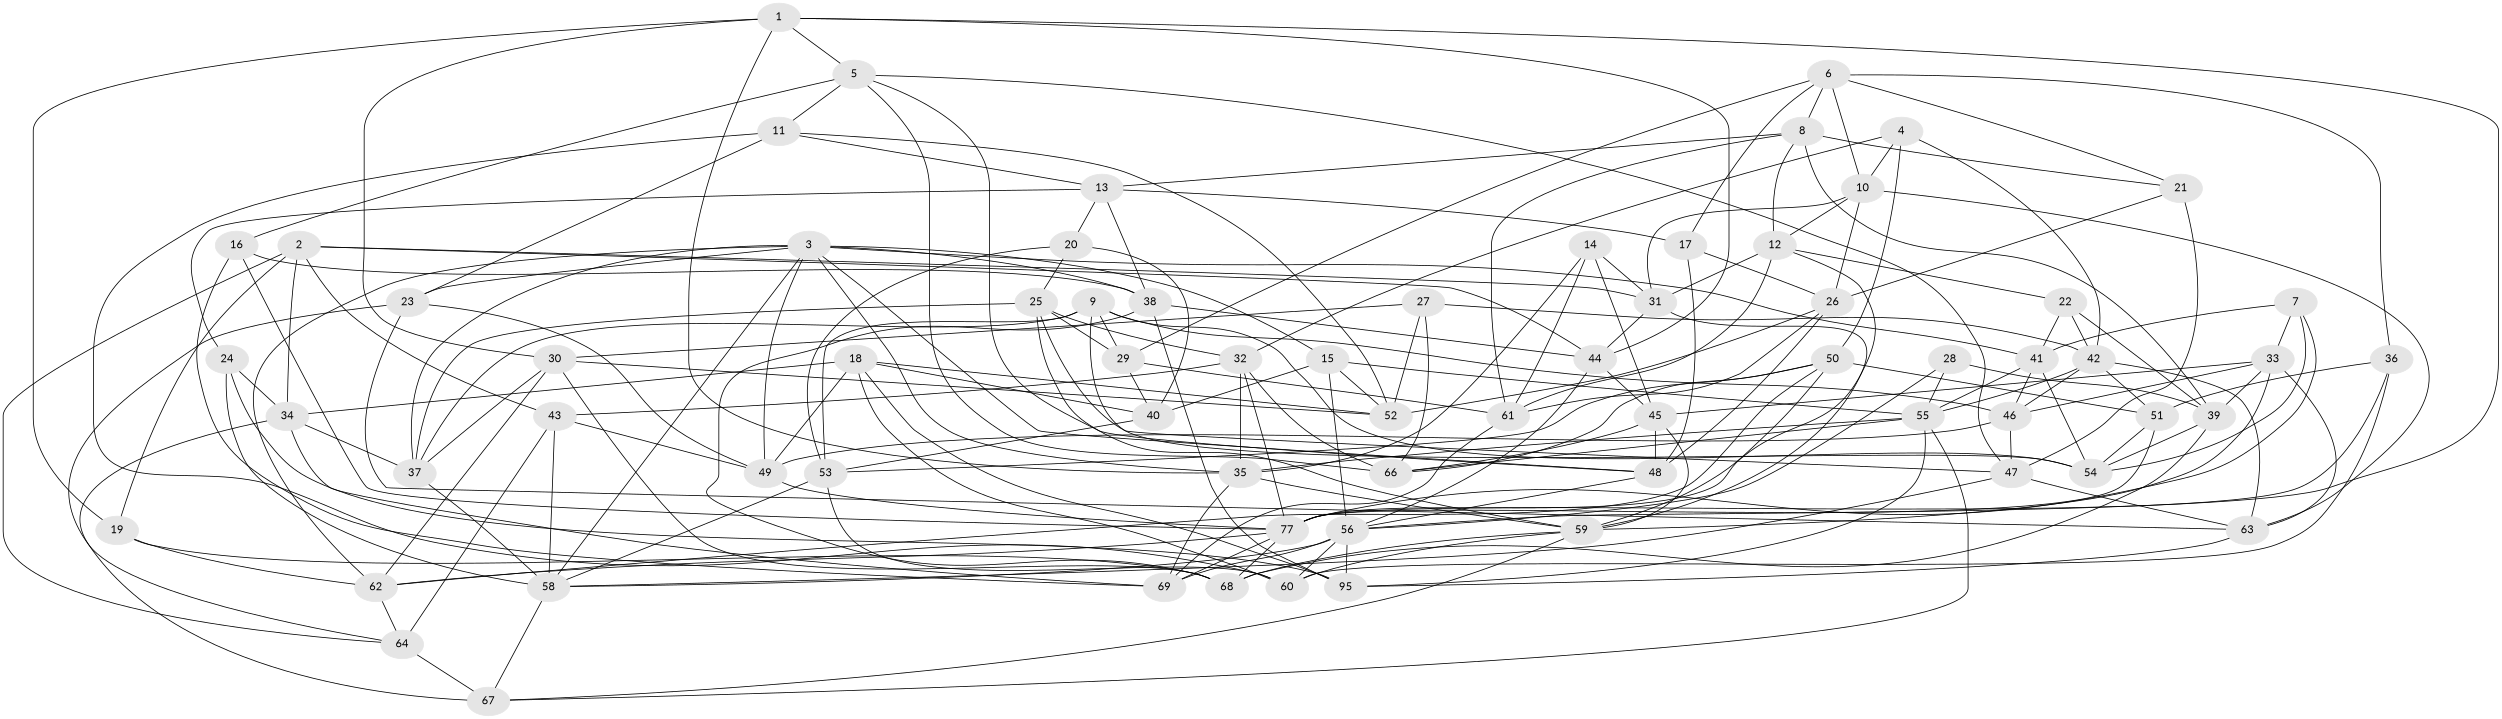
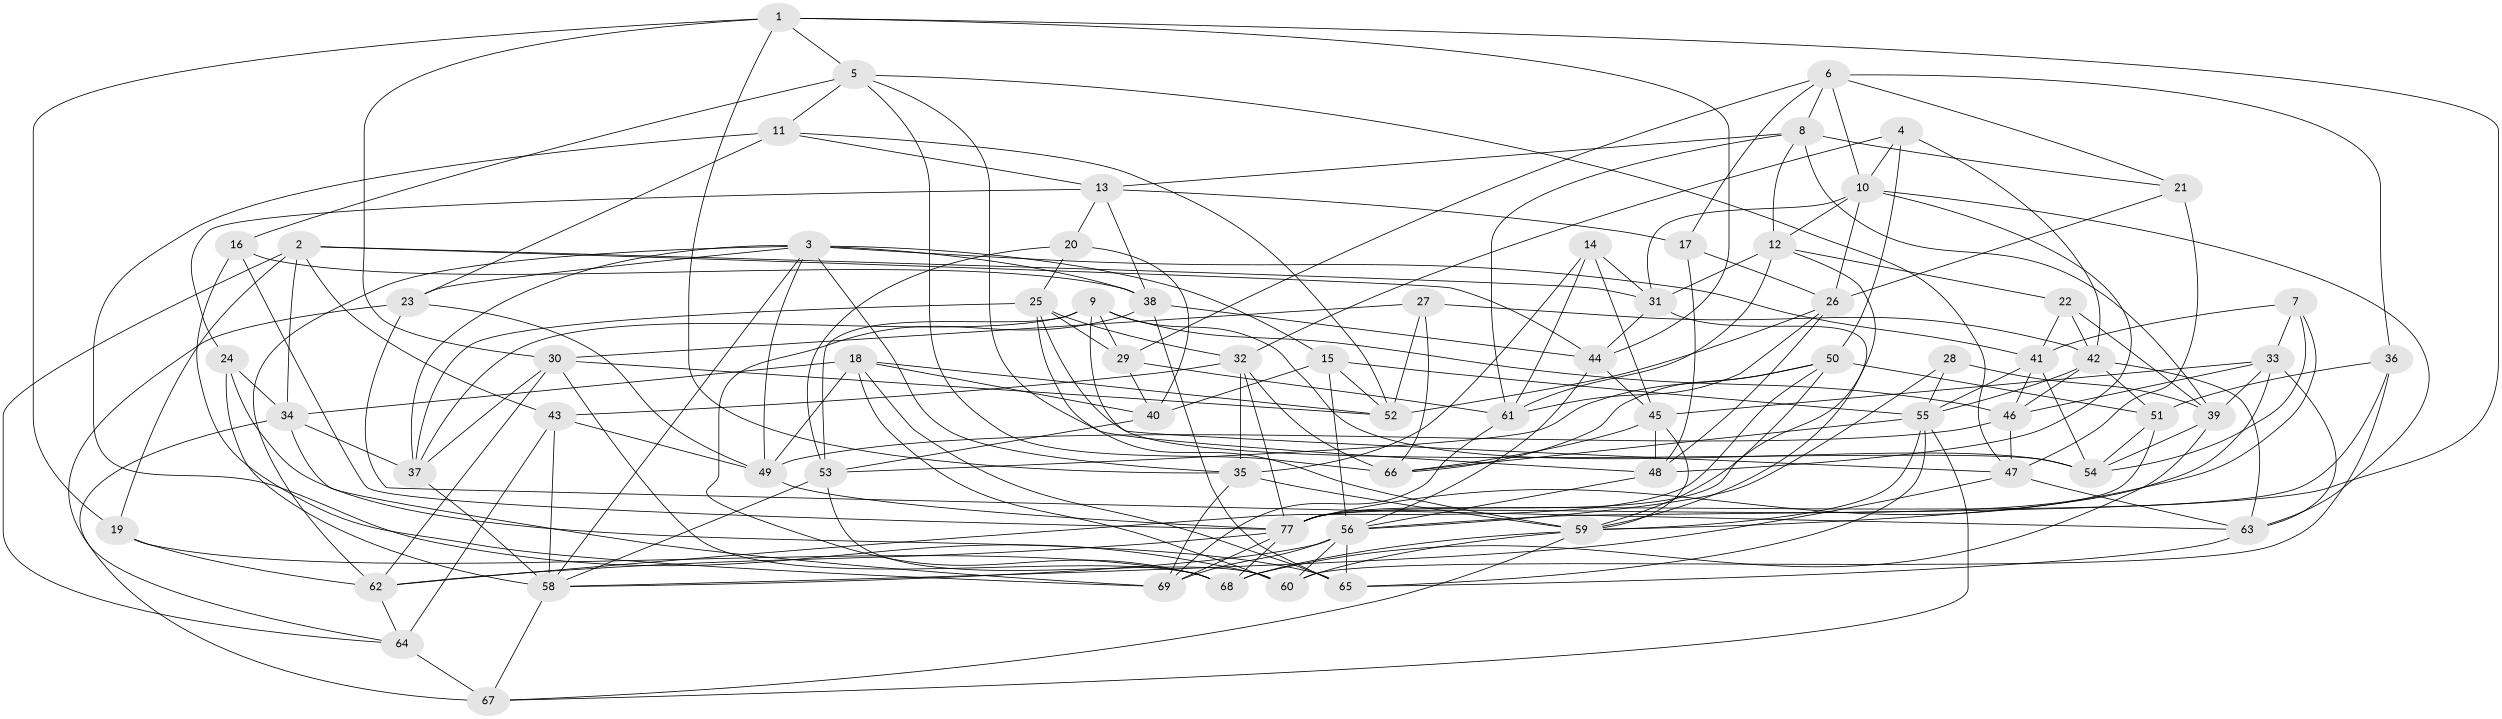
(1026, 422) -> (2073, 414)
(1533, 445) -> (1860, 501)
(1346, 587) -> (1346, 587)
